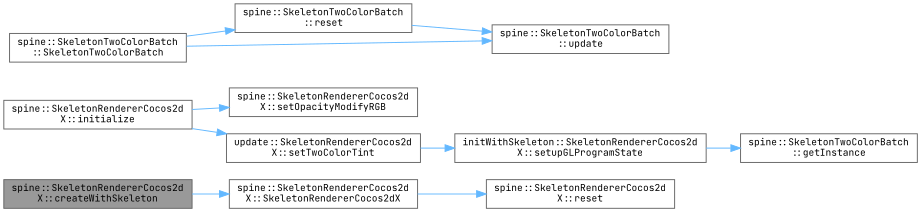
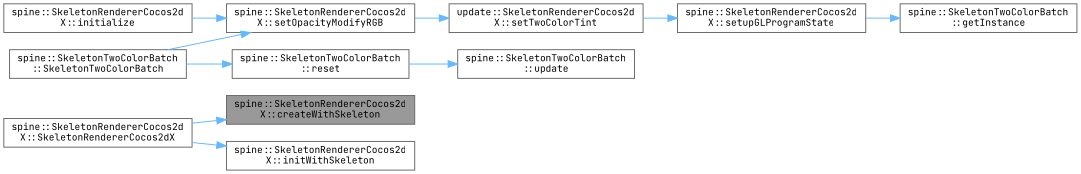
(334, 44) -> (205, 42)
(204, 130) -> (427, 18)
(580, 148) -> (772, 18)
(206, 194) -> (204, 122)
(580, 194) -> (321, 156)
